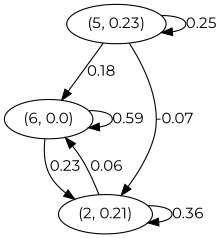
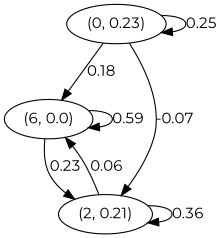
(116, 24) -> (116, 24)
